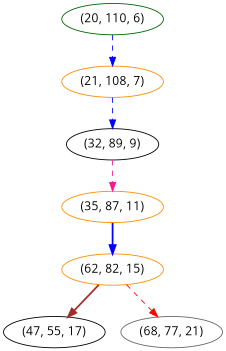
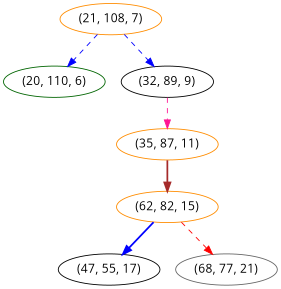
(113, 46) -> (86, 47)
(113, 234) -> (167, 171)
(87, 298) -> (141, 235)
